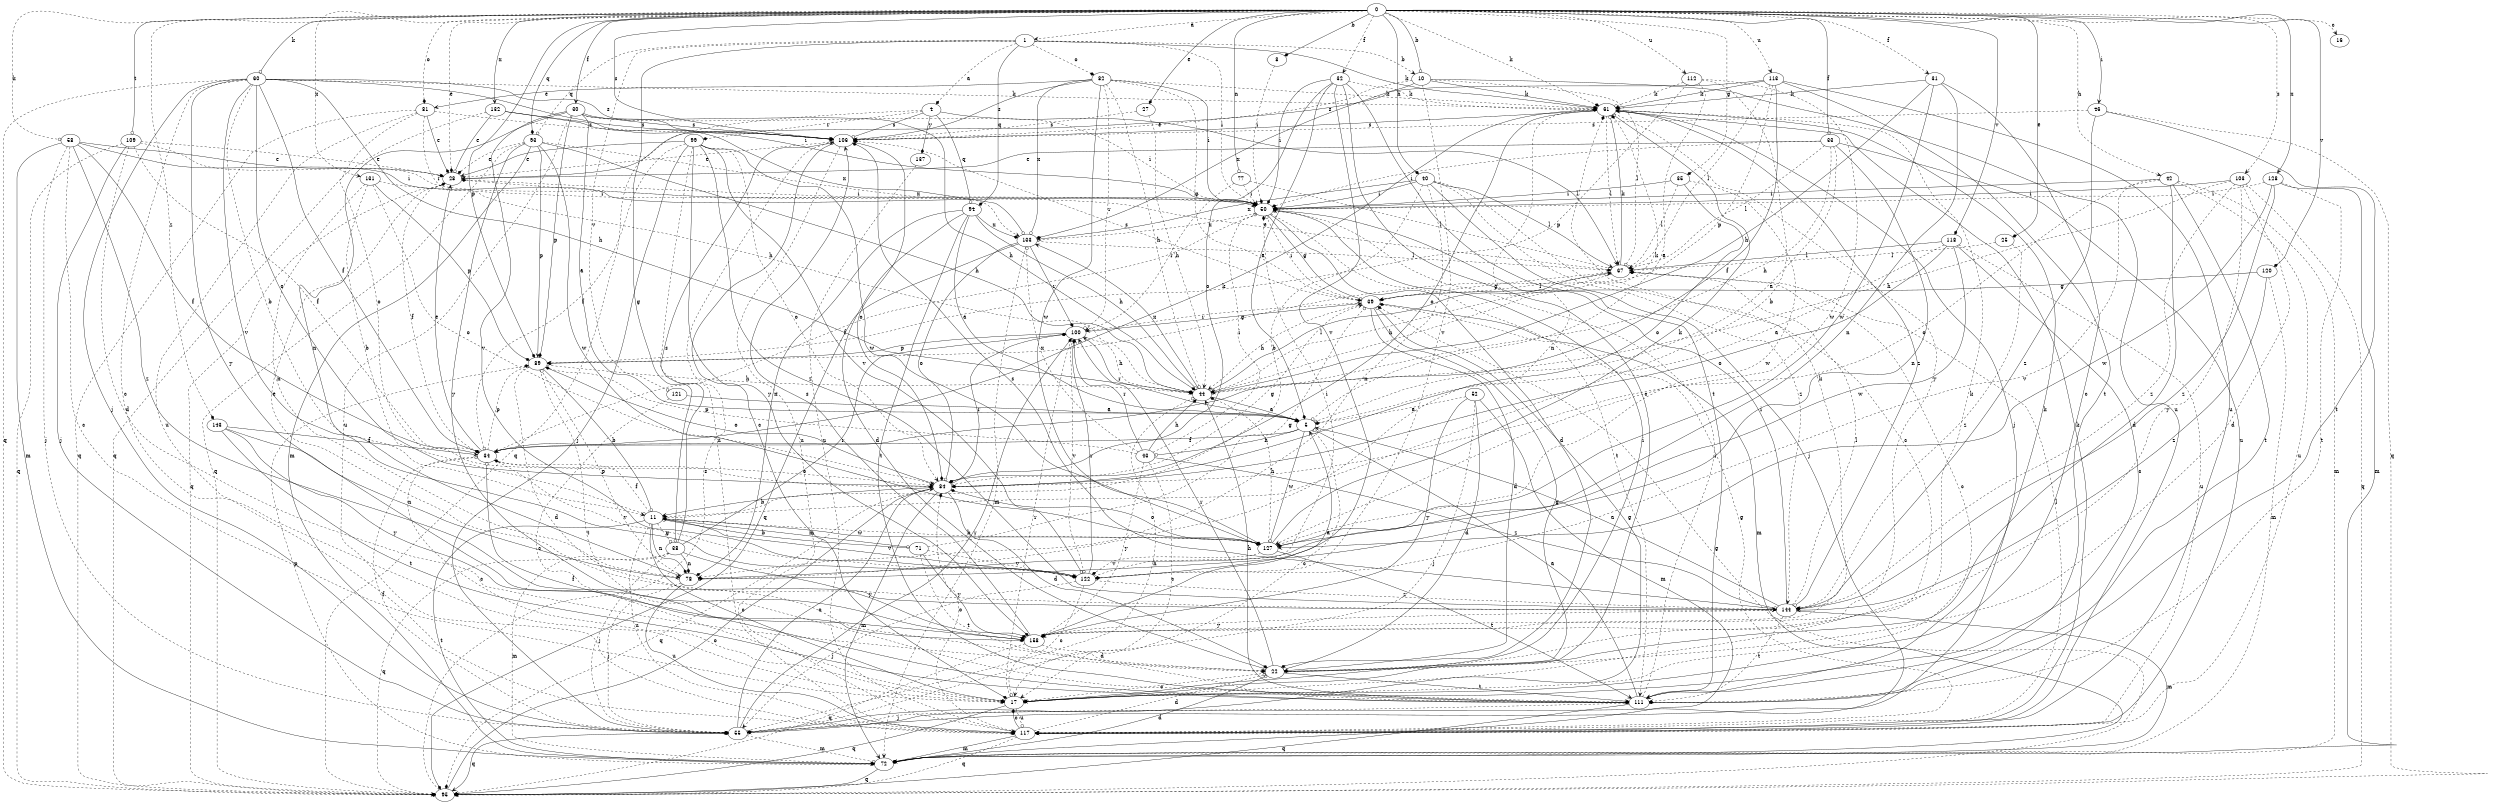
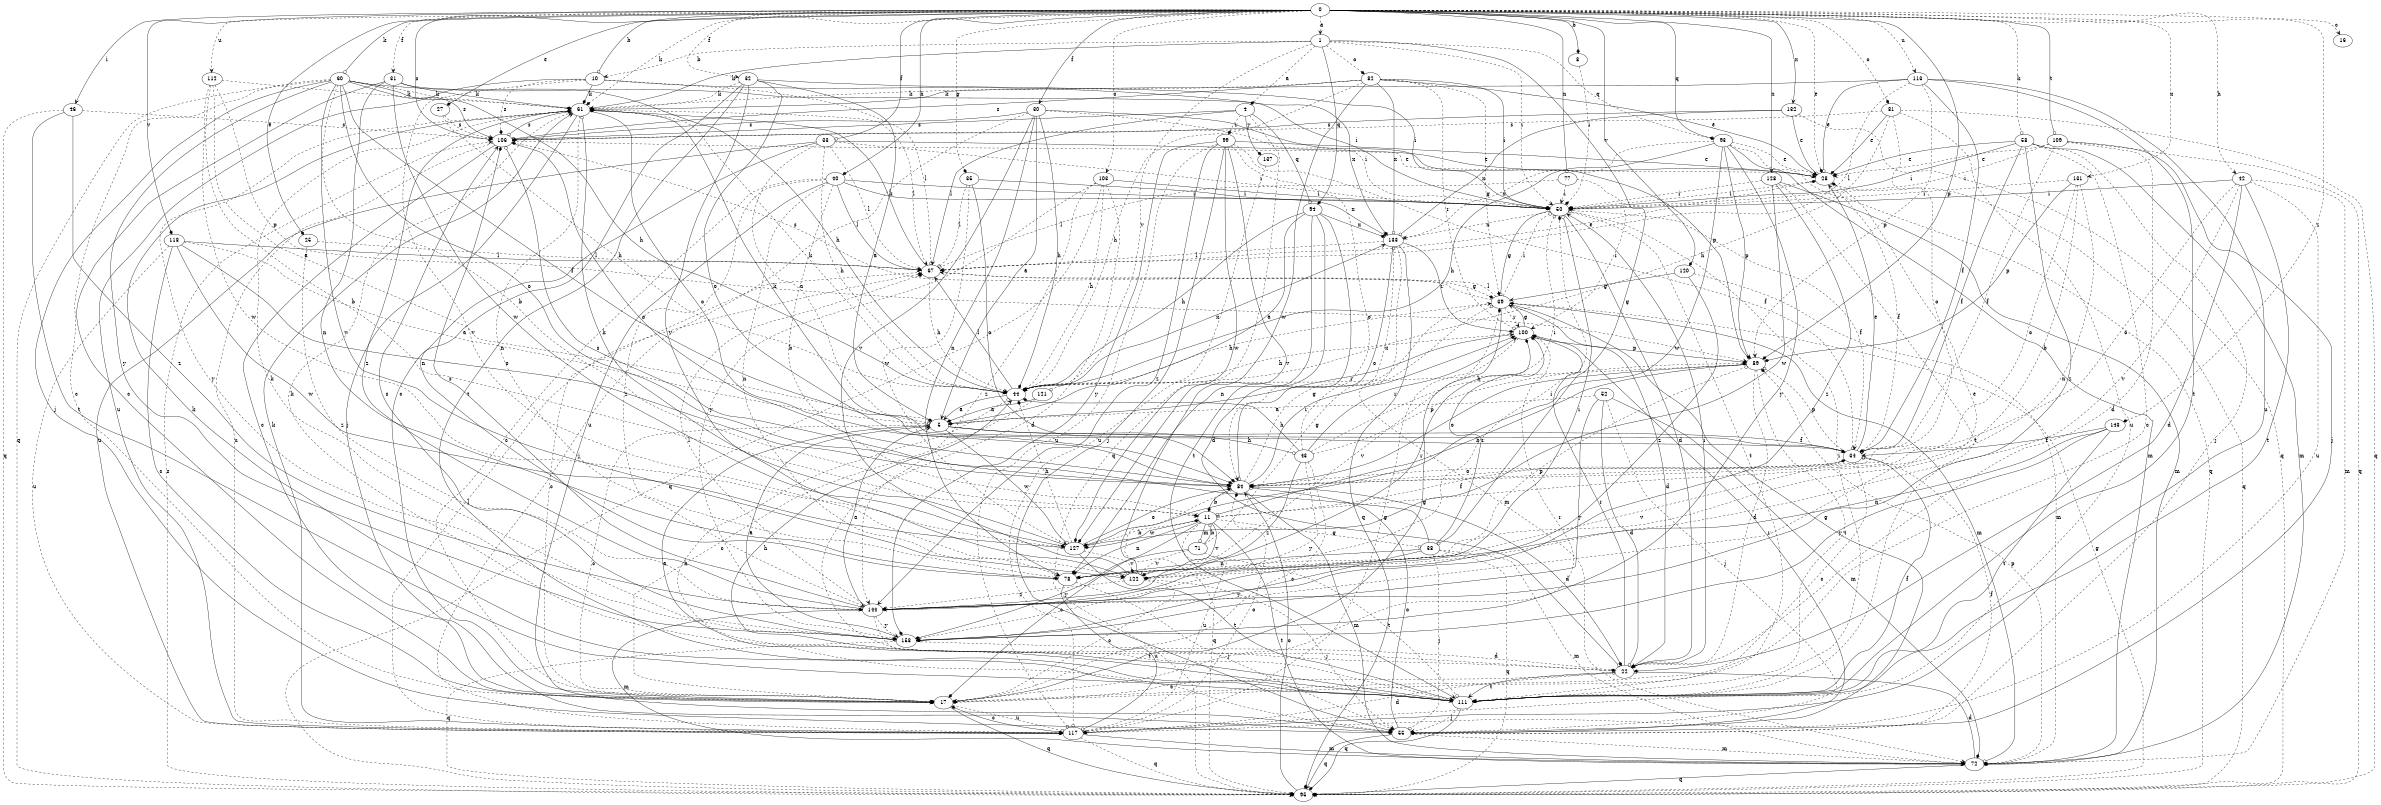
(764, 87) -> (1592, 103)
(765, 499) -> (1214, 500)
